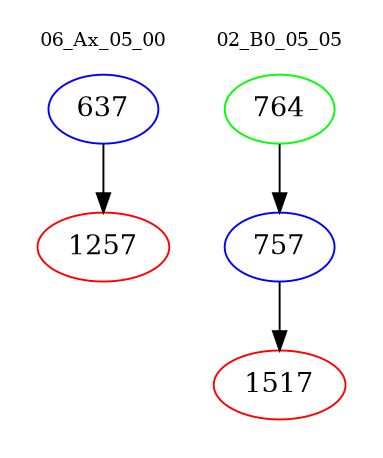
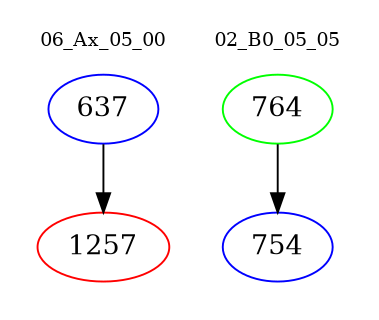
(280, 247) -> (278, 247)
(280, 385) -> none
